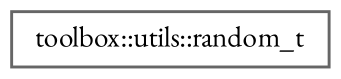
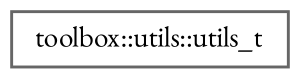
(170, 39) -> (150, 39)
